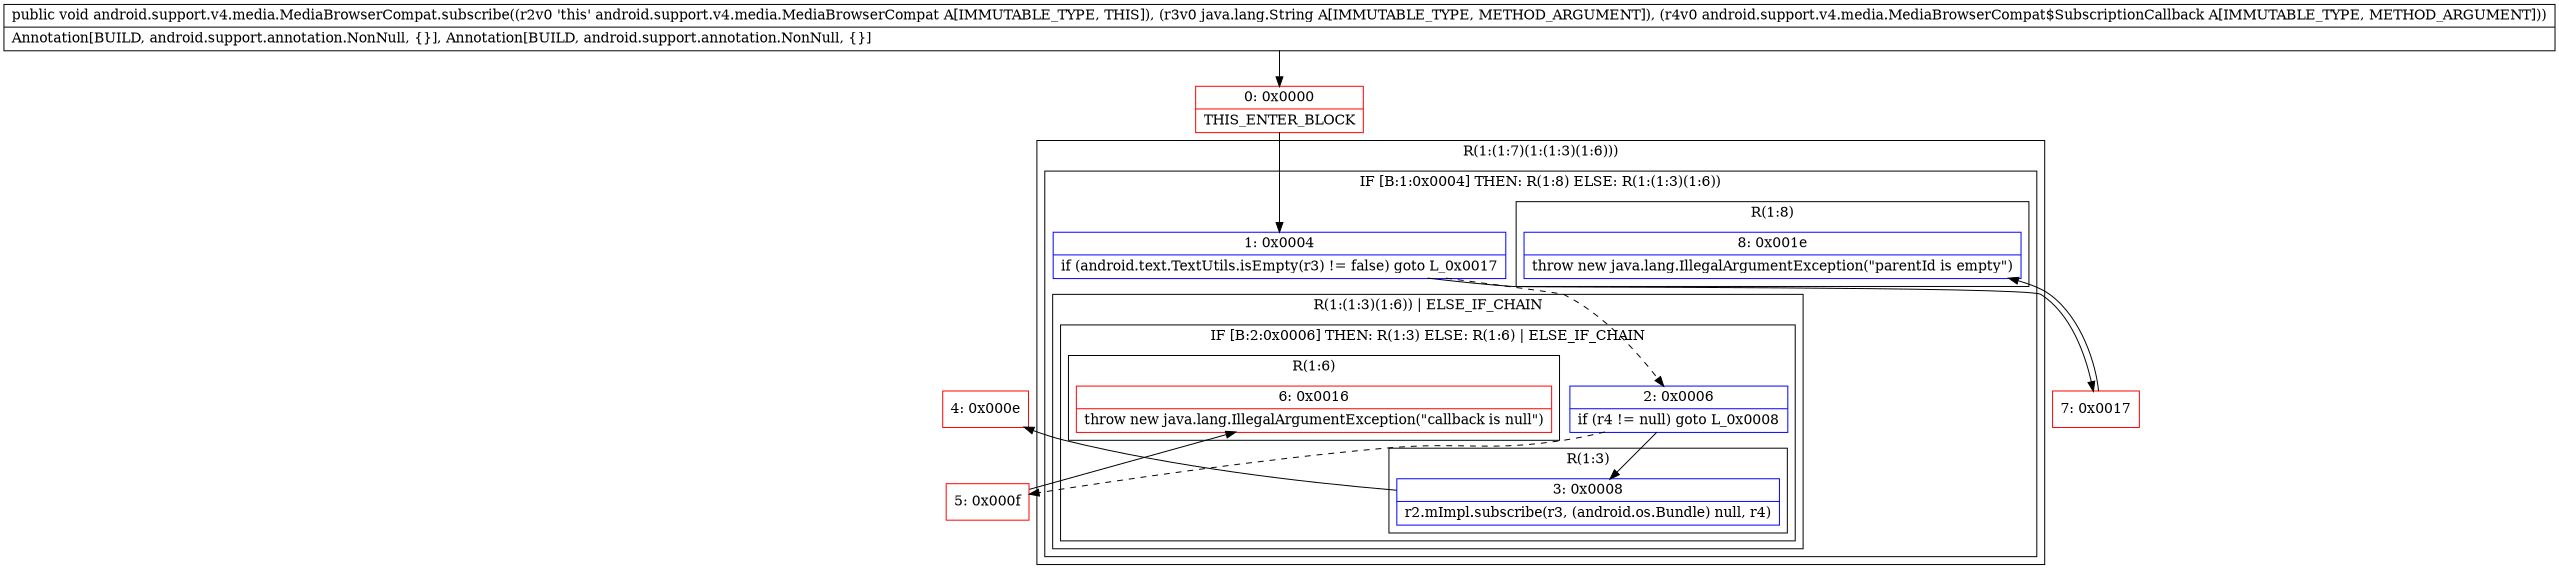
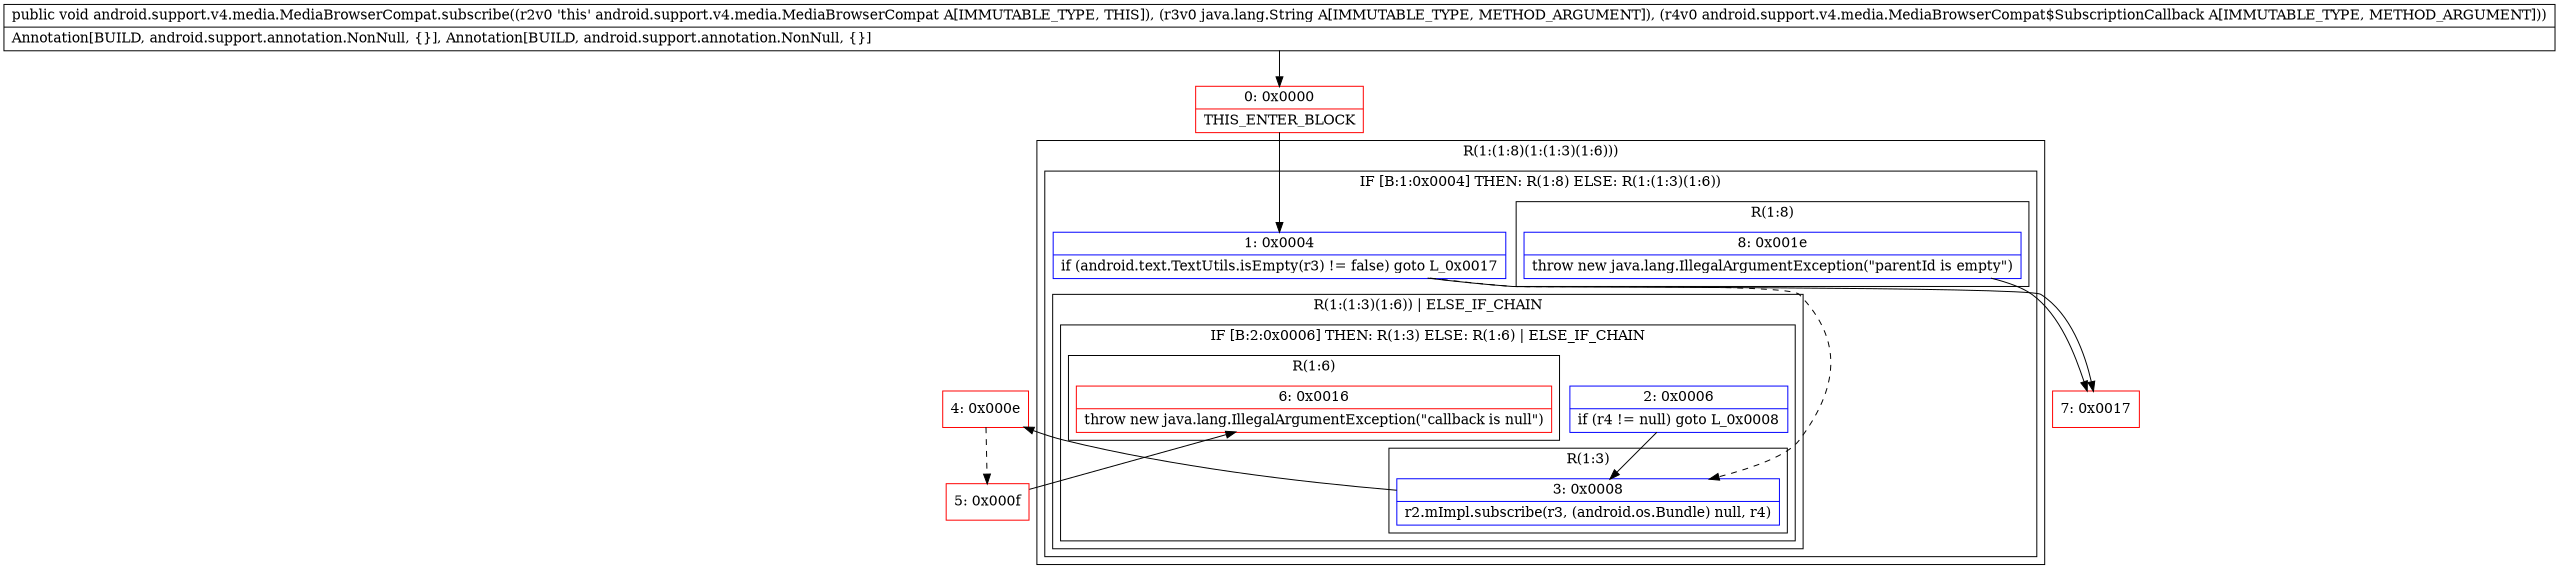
(1541, 152) -> (1541, 152)
(1578, 302) -> (1811, 308)
(2075, 323) -> (2052, 315)
(1321, 455) -> (986, 450)
